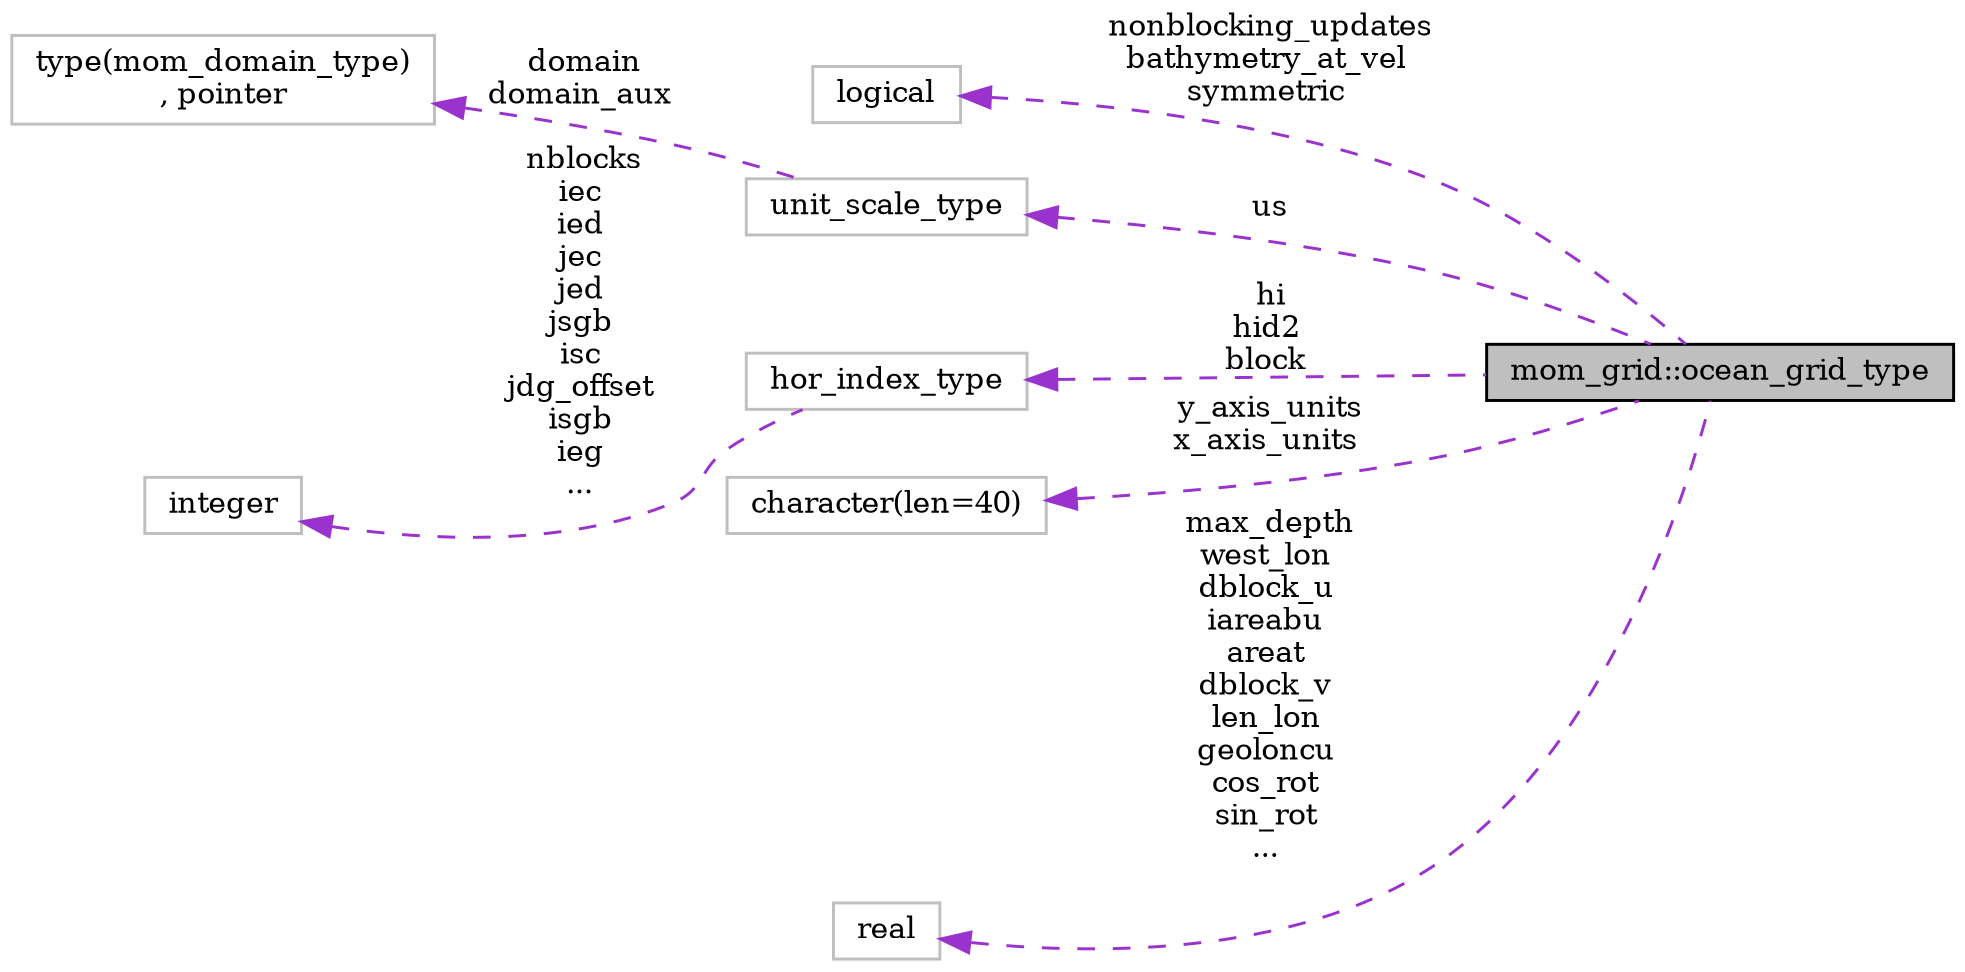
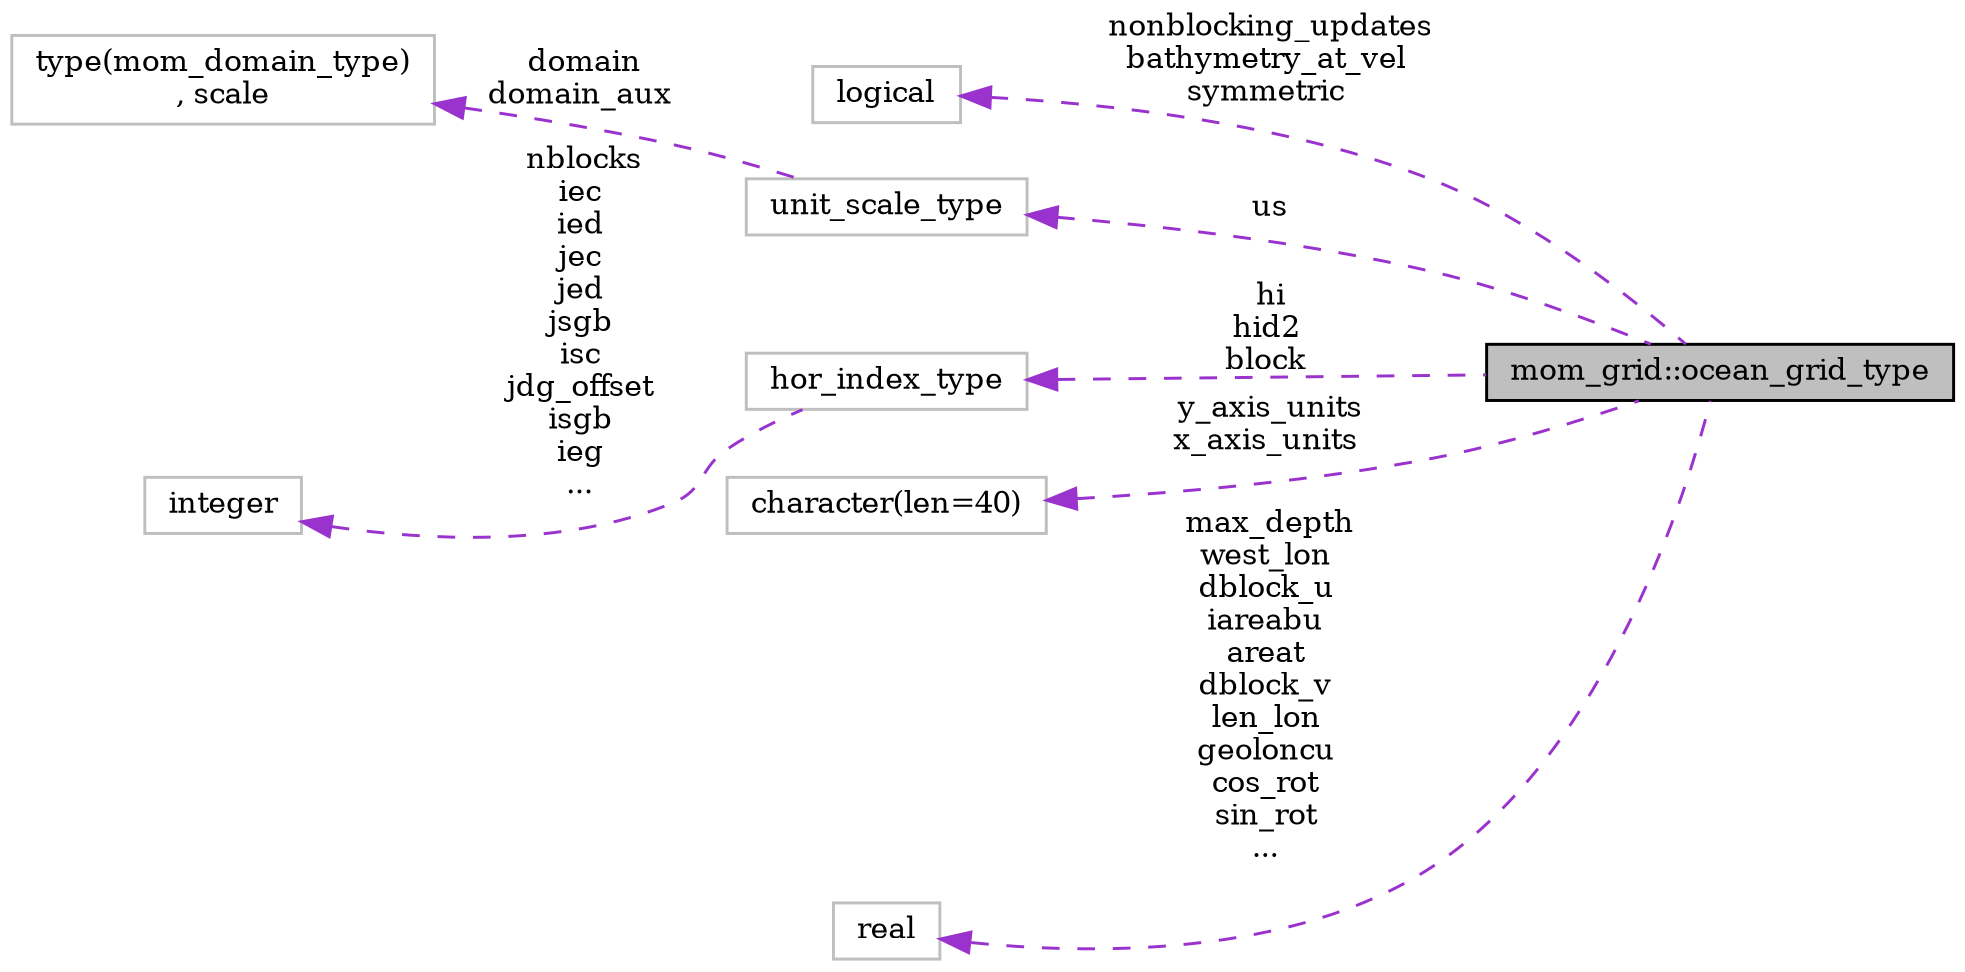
(223, 80) -> (223, 80)
